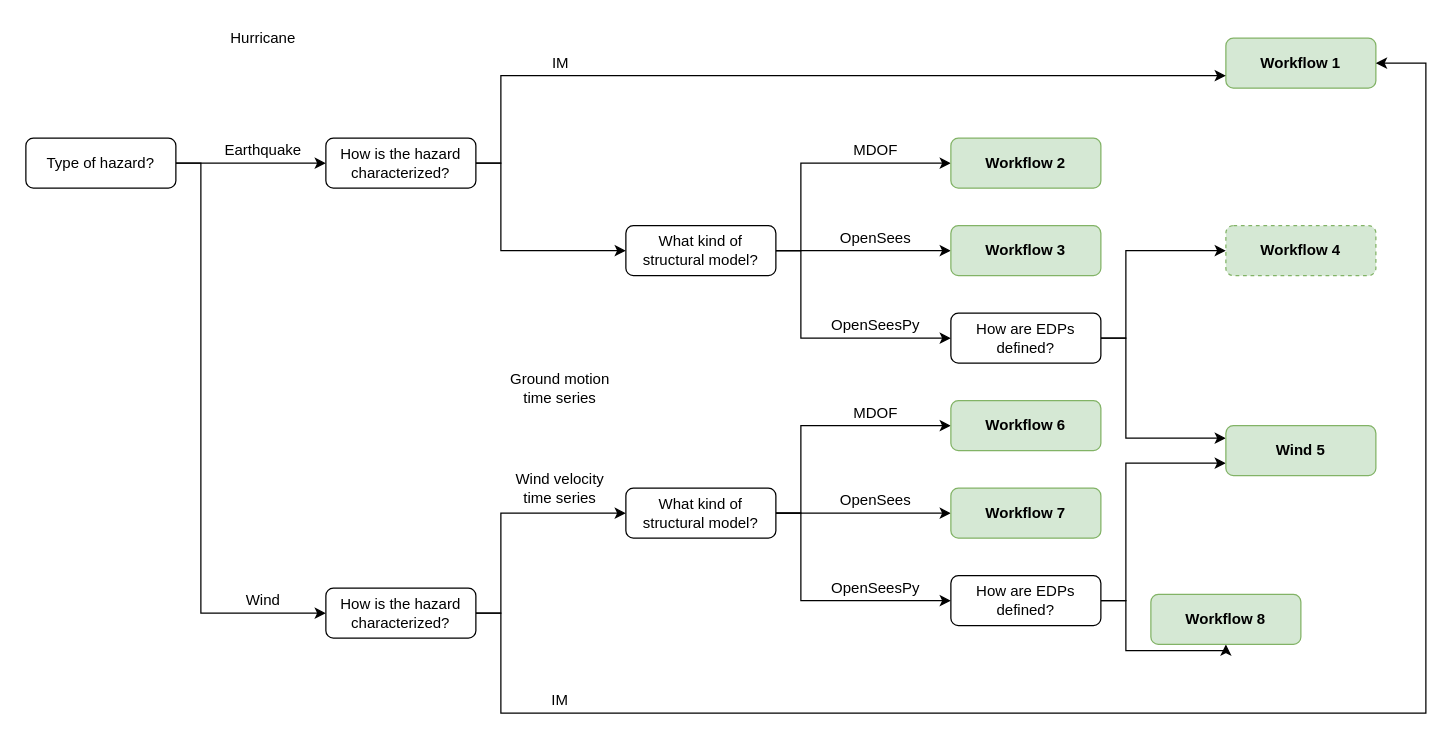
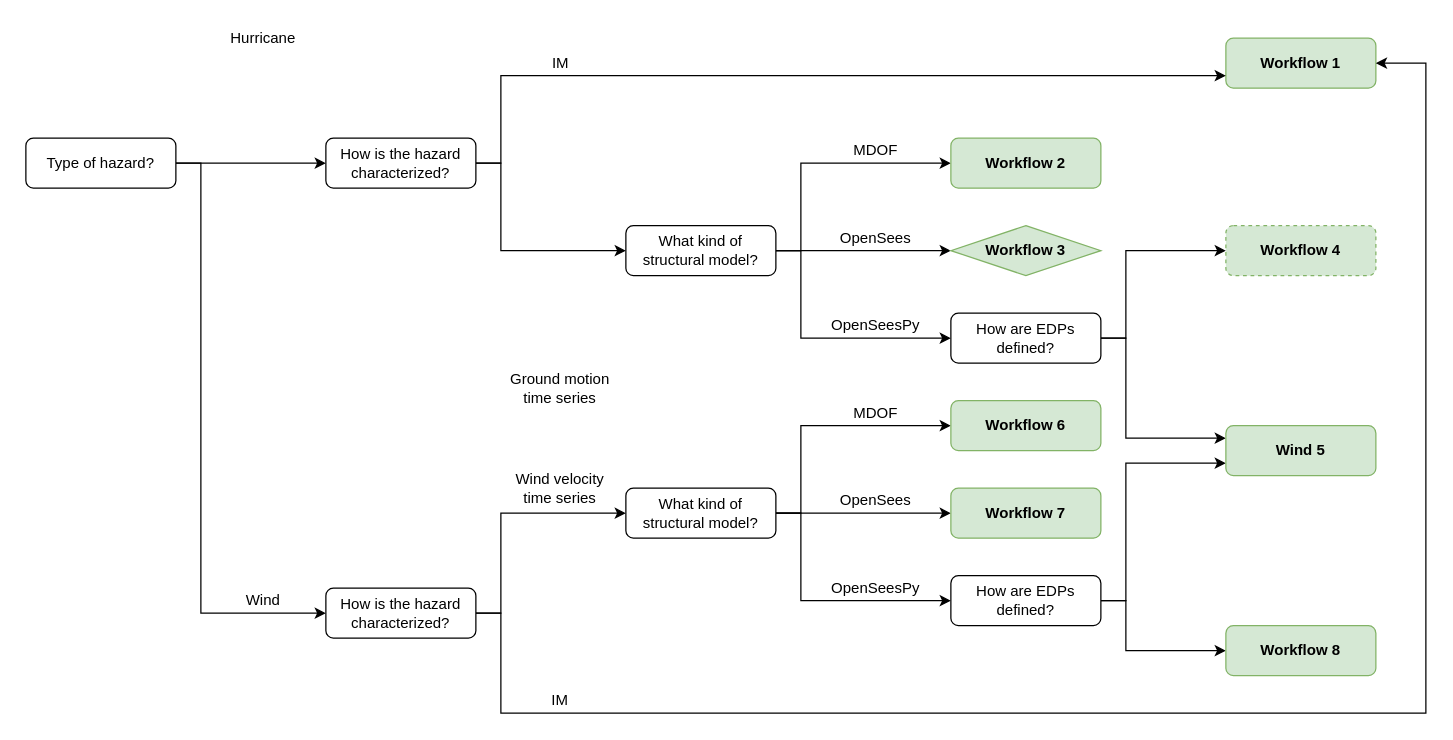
(263, 151) -> none
(1026, 251) -> (1026, 251)
(1226, 619) -> (1301, 651)
